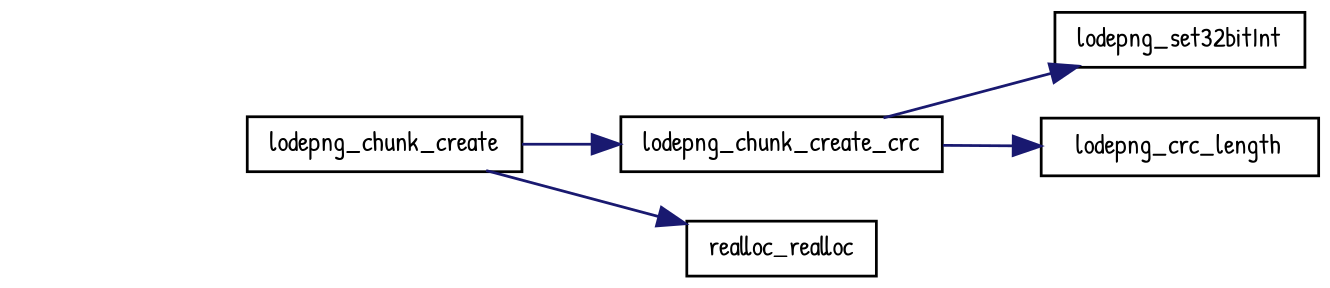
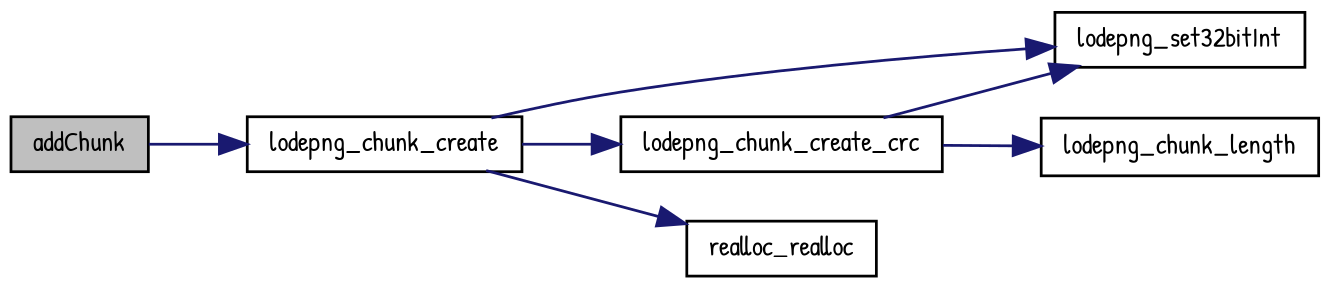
none -> (758, 74)
none -> (80, 144)
(1180, 147) -> (1180, 147)
